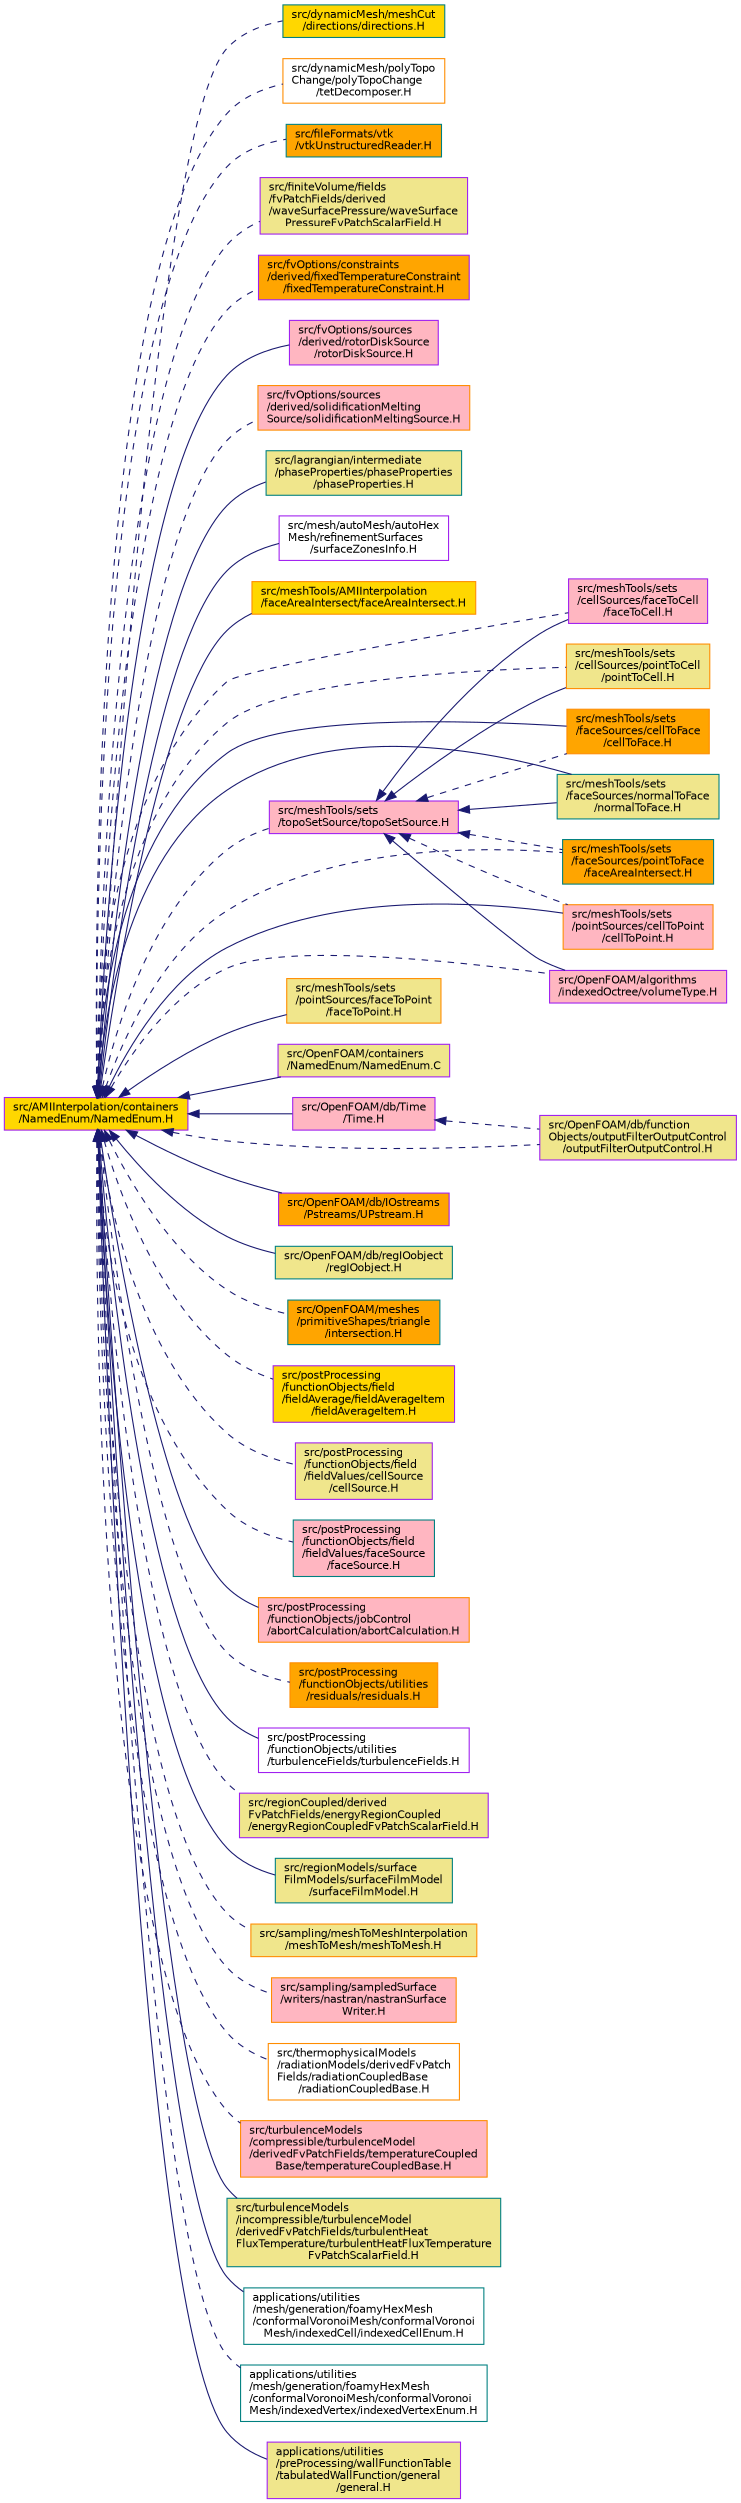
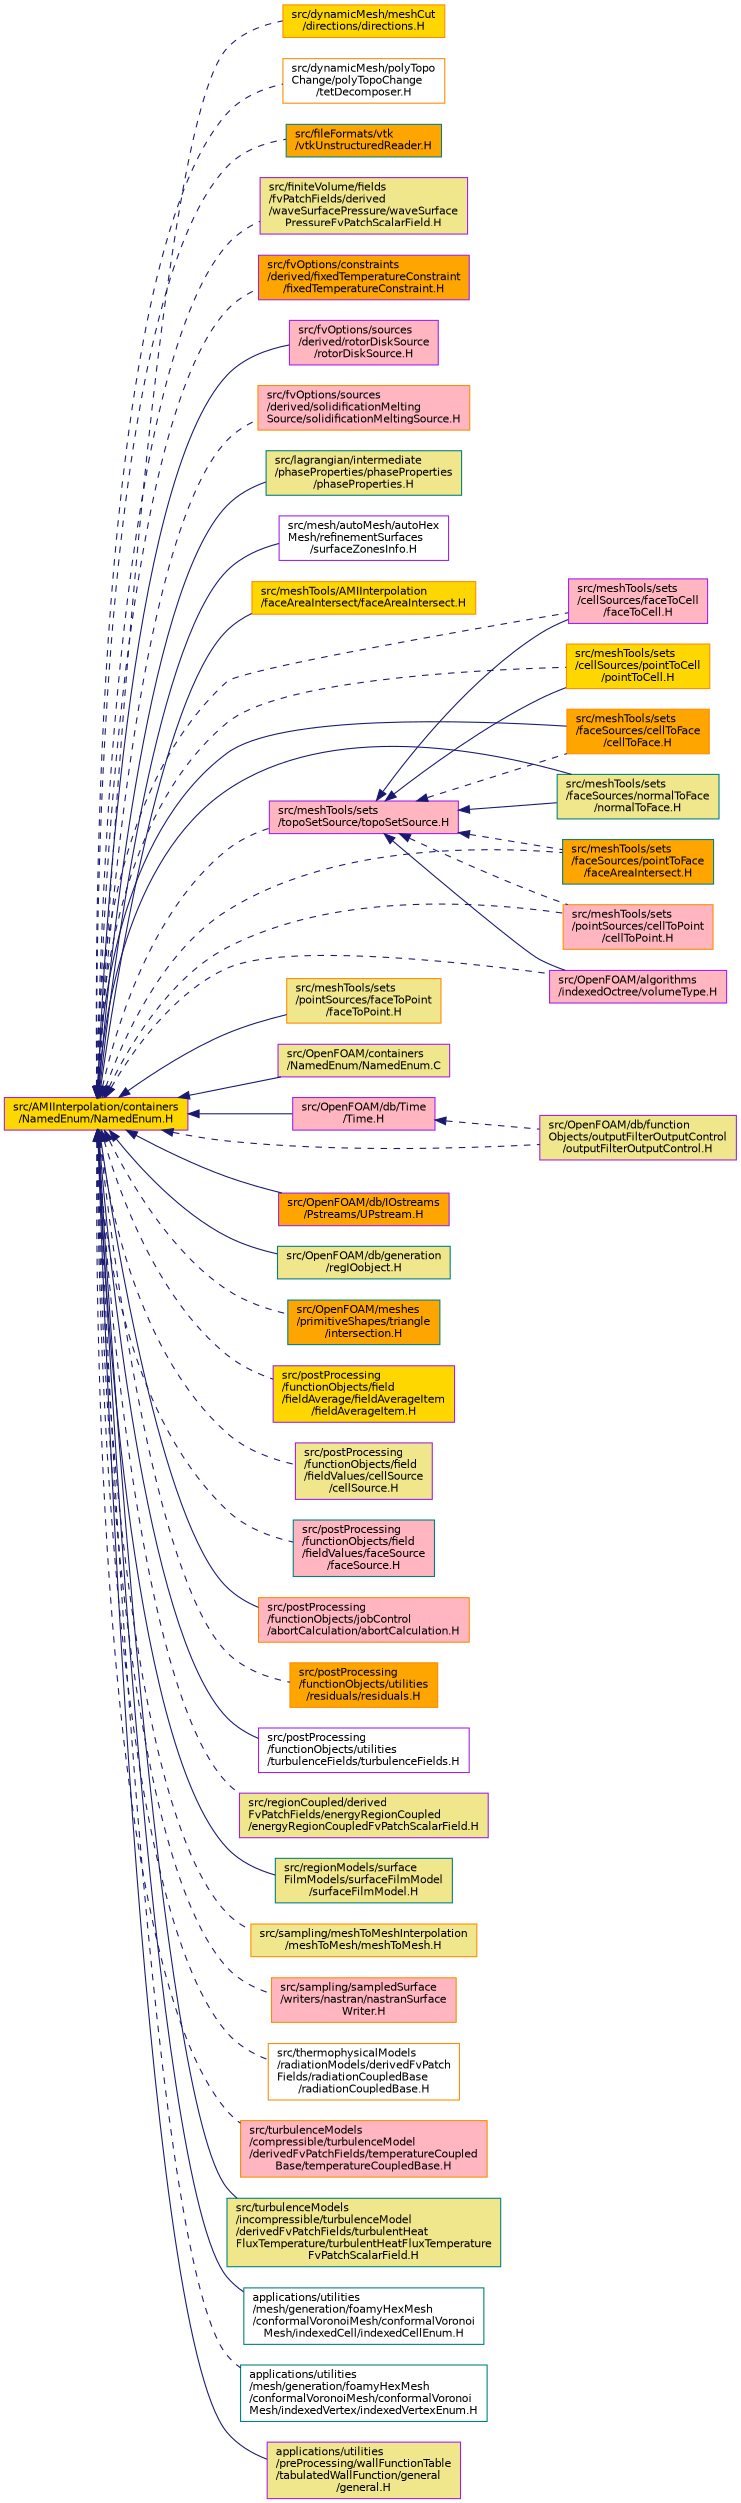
(364, 21) -> (364, 21)
(638, 666) -> (638, 666)
(301, 921) -> (301, 921)
(364, 1263) -> (364, 1263)
